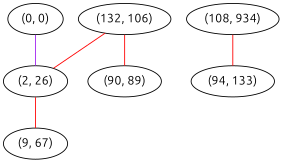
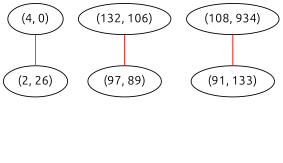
(36, 19) -> (36, 19)
(79, 51) -> none
(125, 81) -> (125, 81)
(233, 81) -> (233, 81)
(36, 144) -> none
